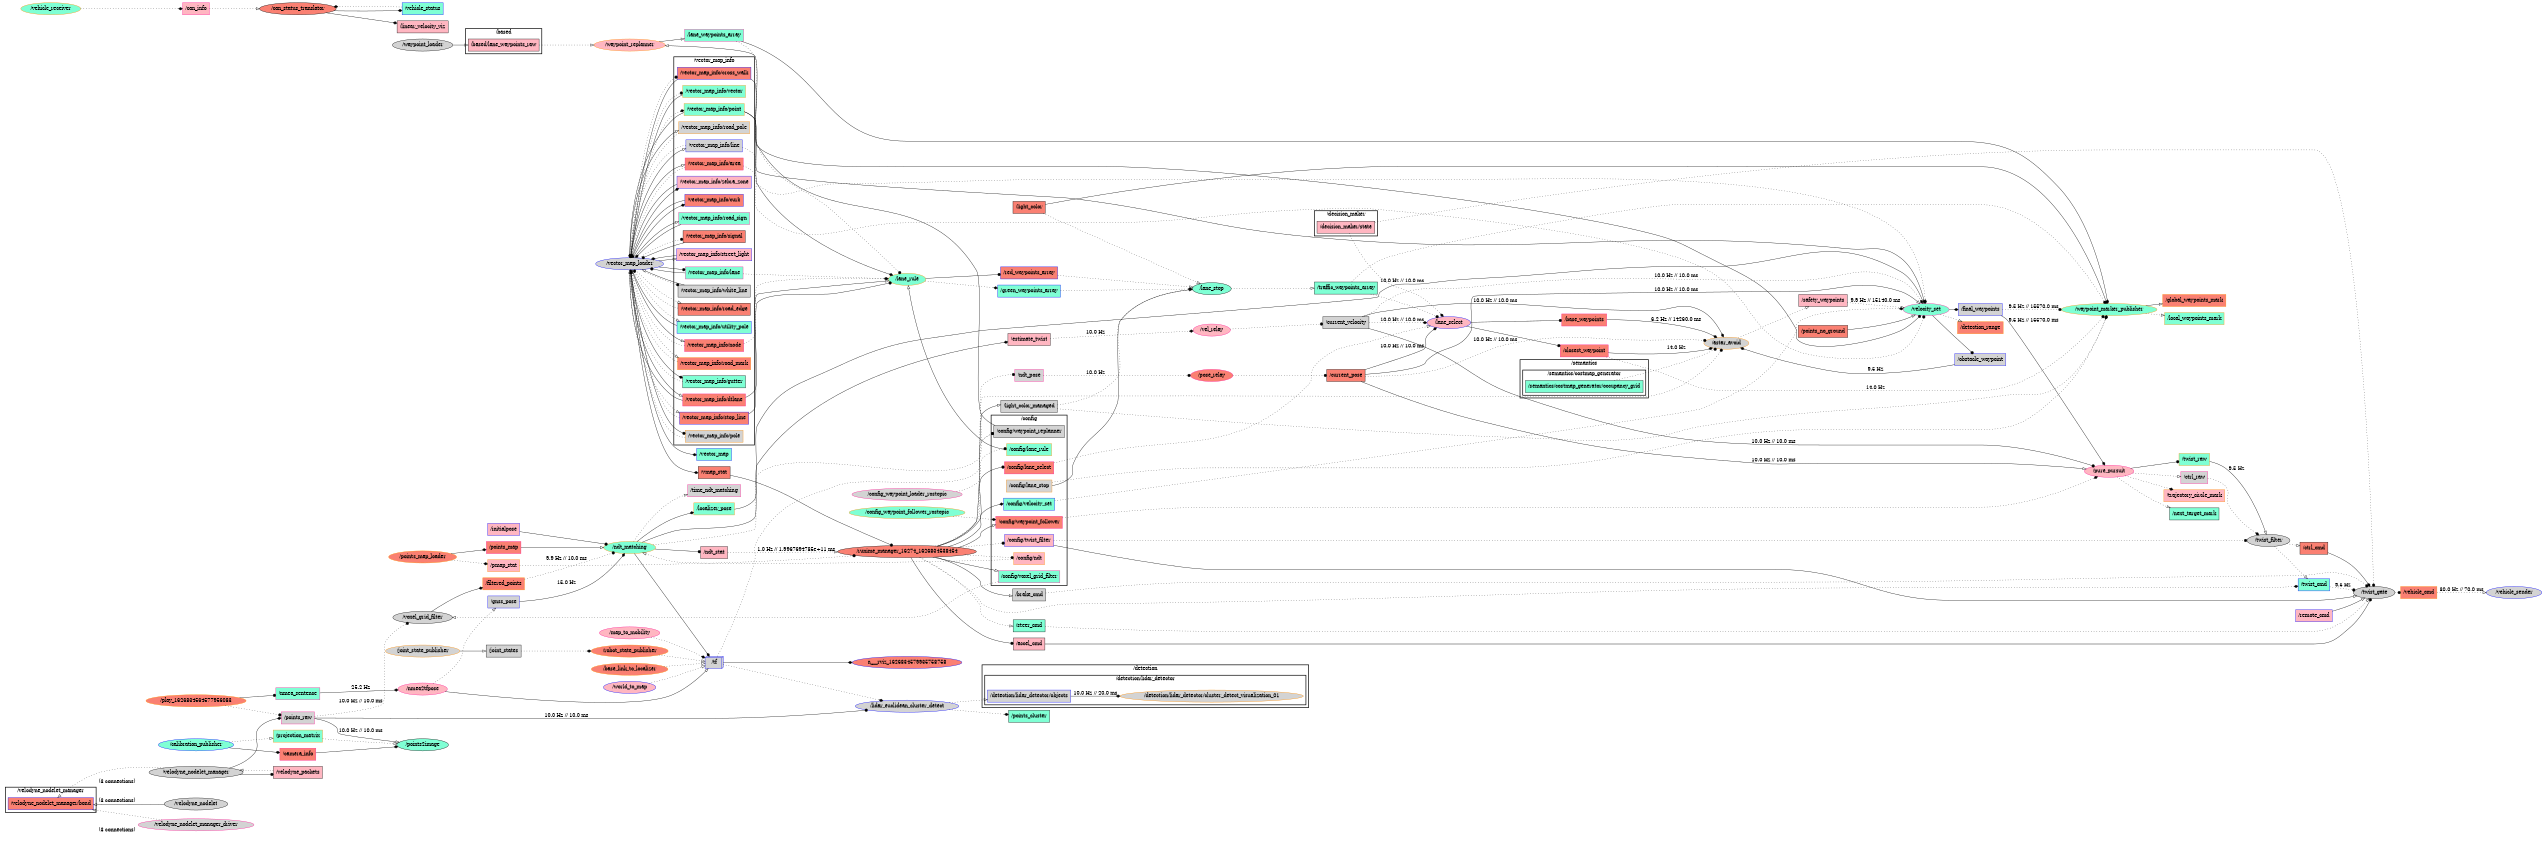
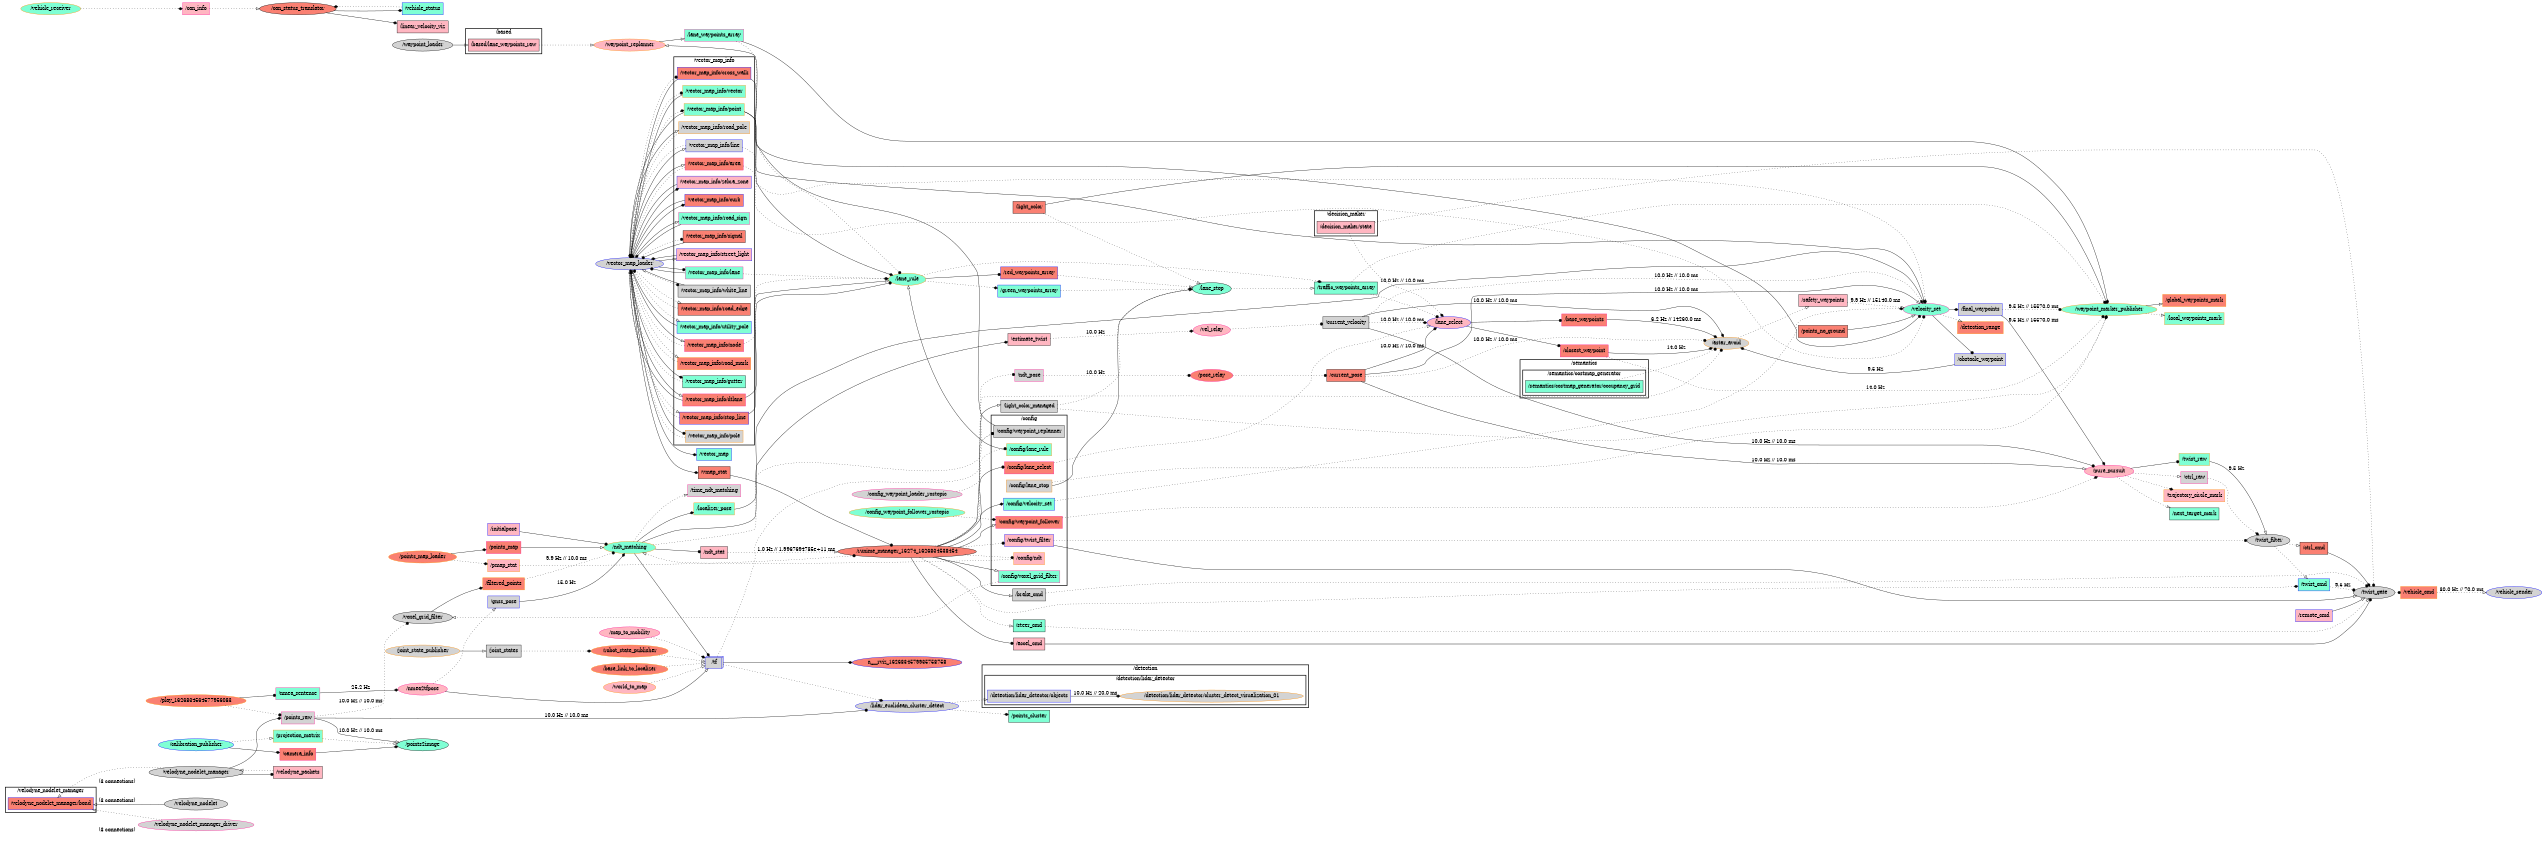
none -> (1119, 264)
(630, 687) -> (630, 687)
